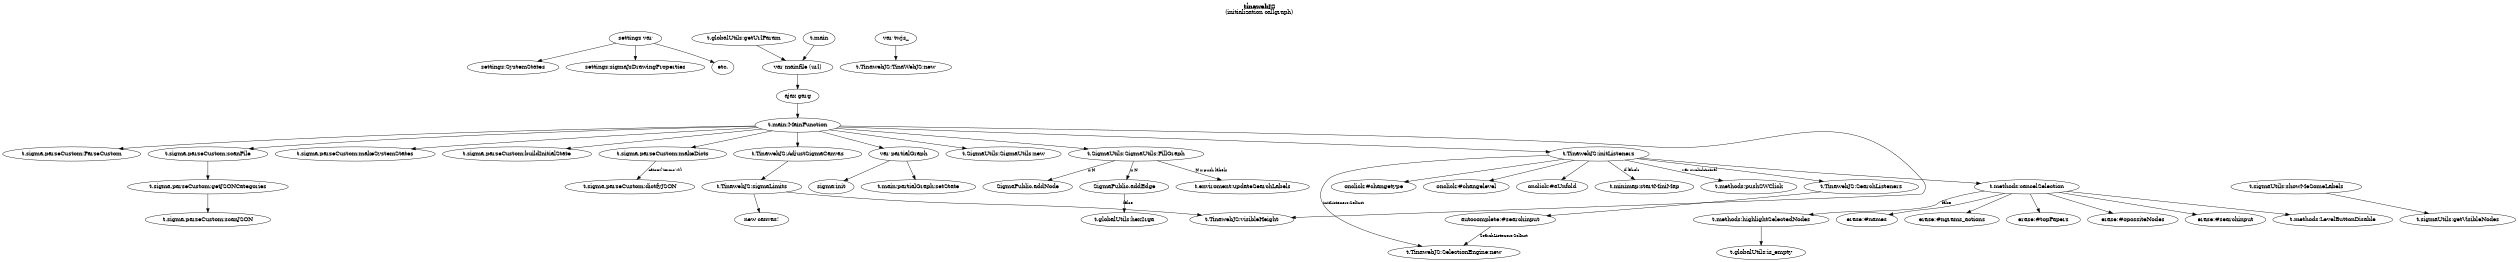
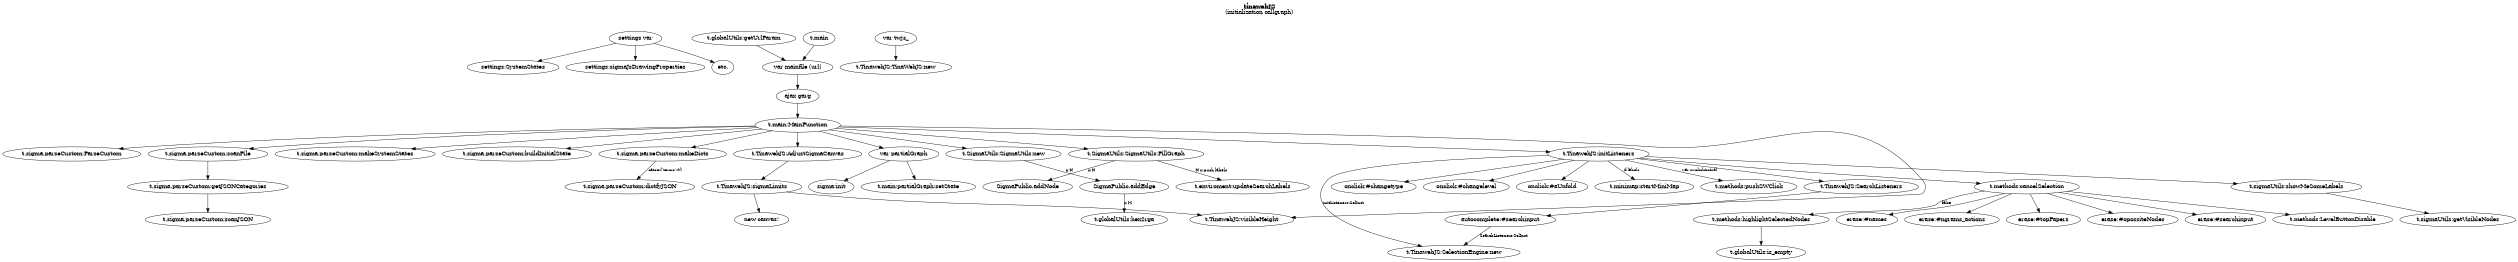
(1131, 168) -> (1060, 171)
none -> (1940, 170)
(1128, 203) -> (1128, 203)
